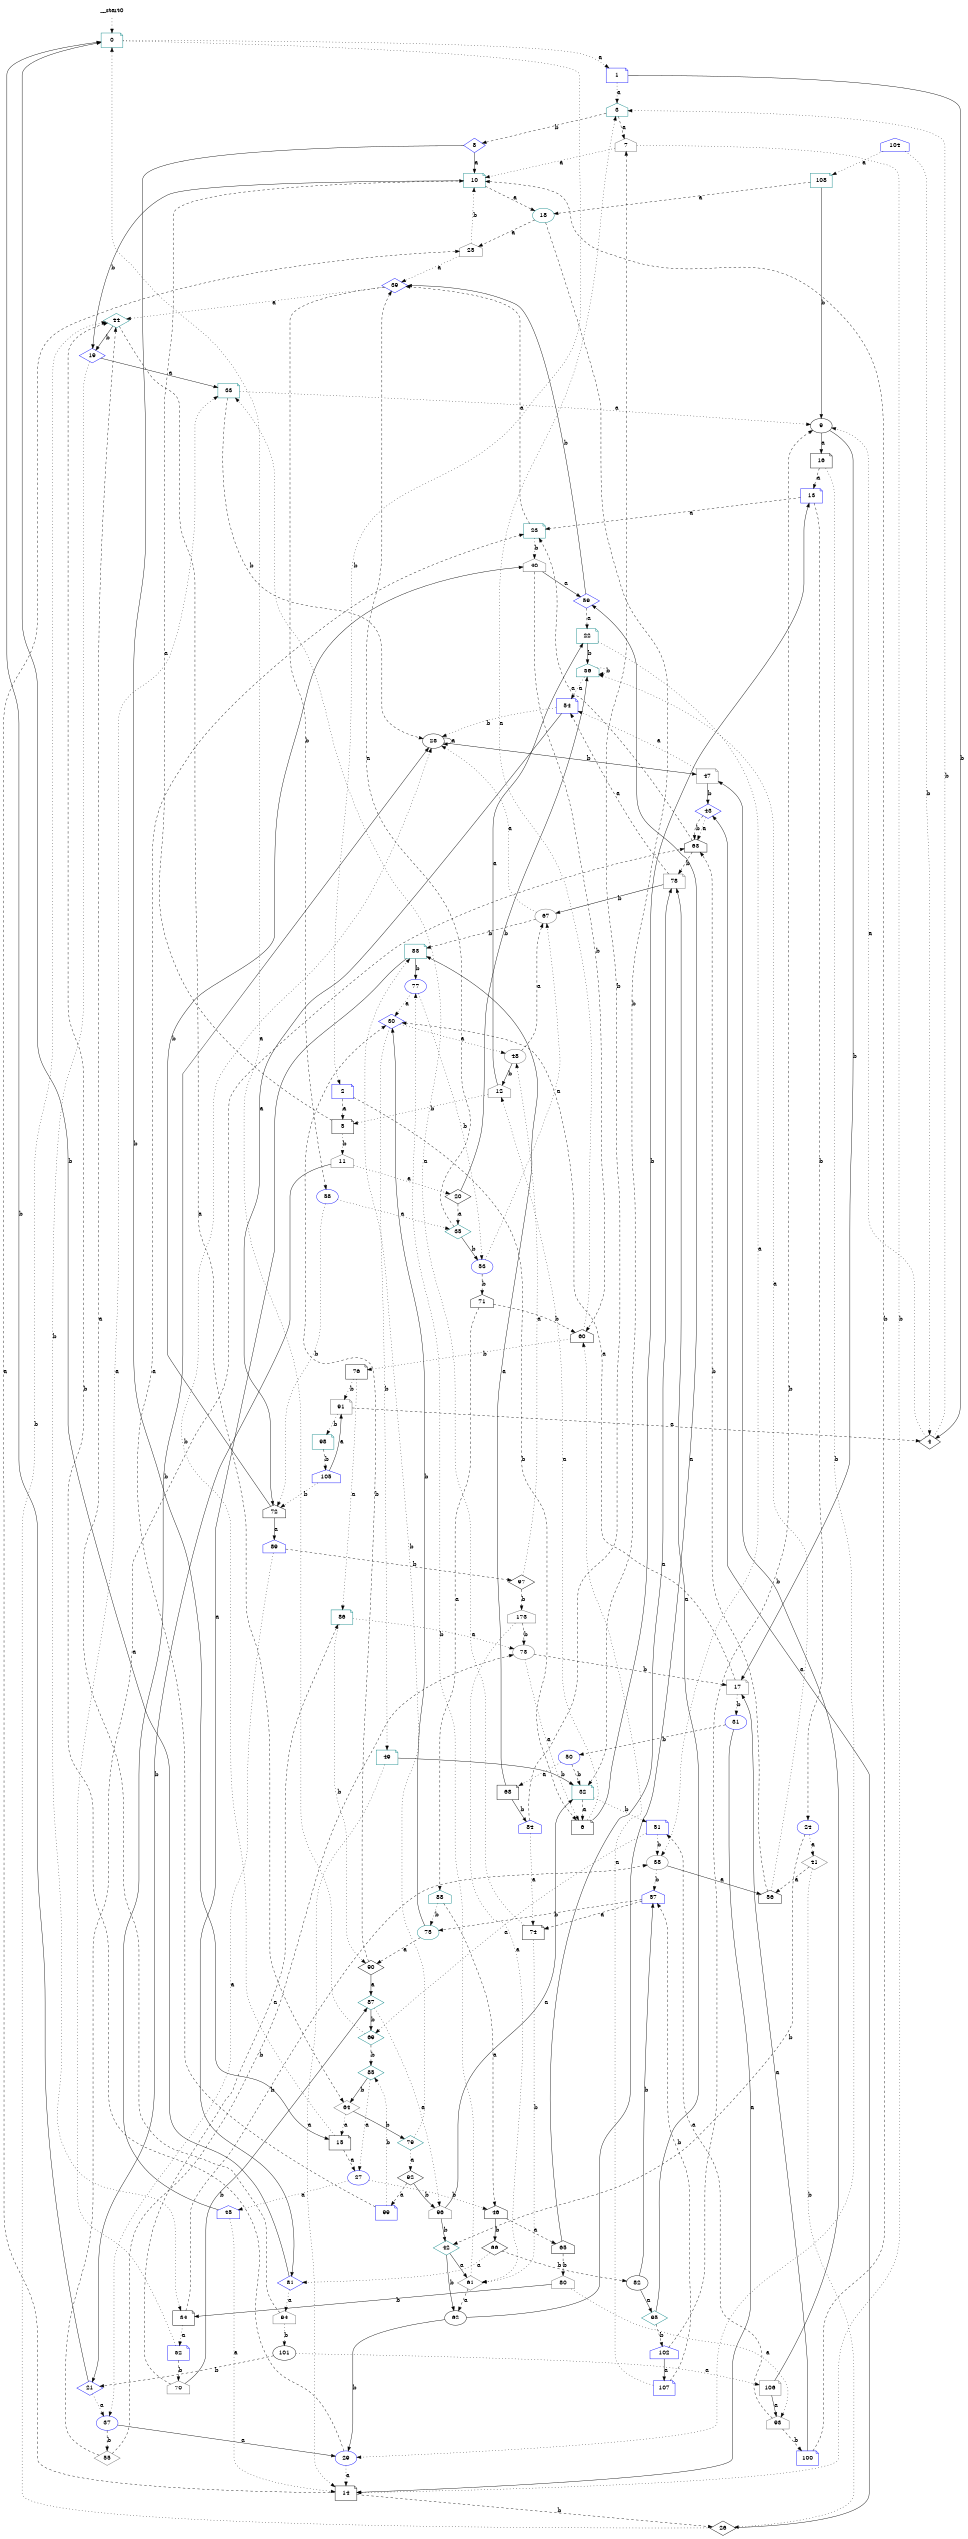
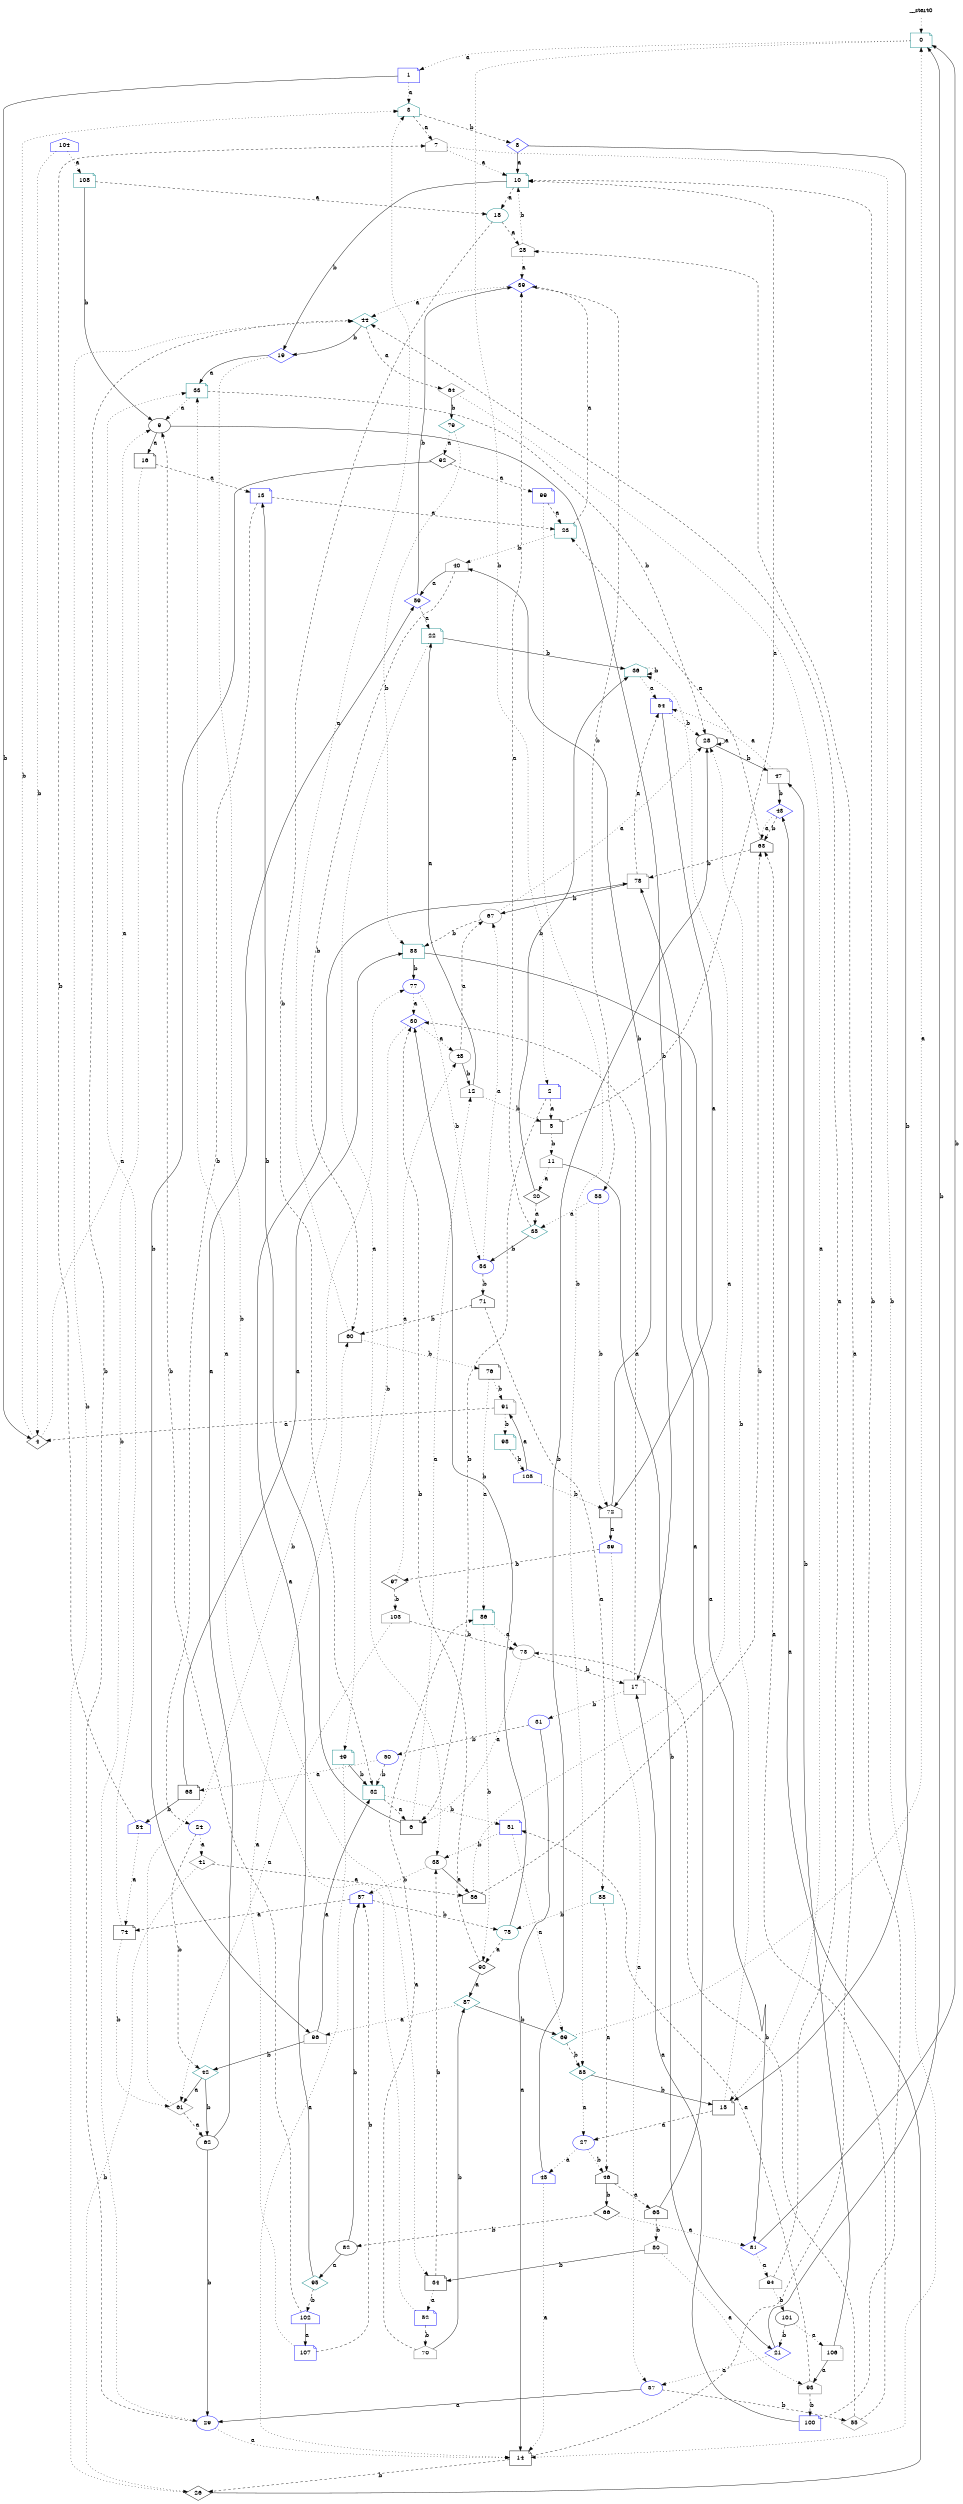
(522, 1617) -> (396, 1617)
(360, 2089) -> (650, 2089)
